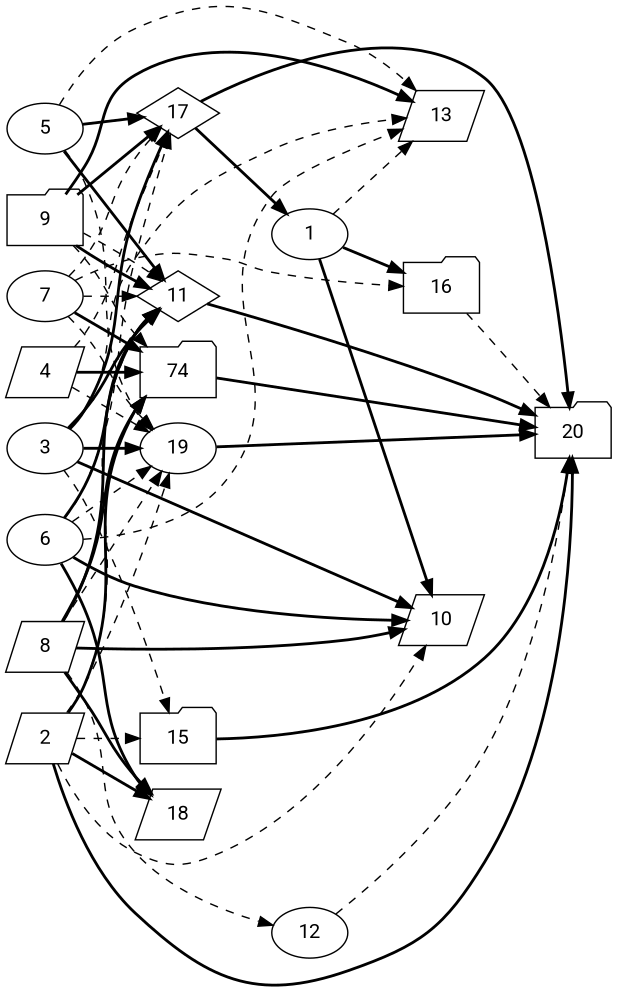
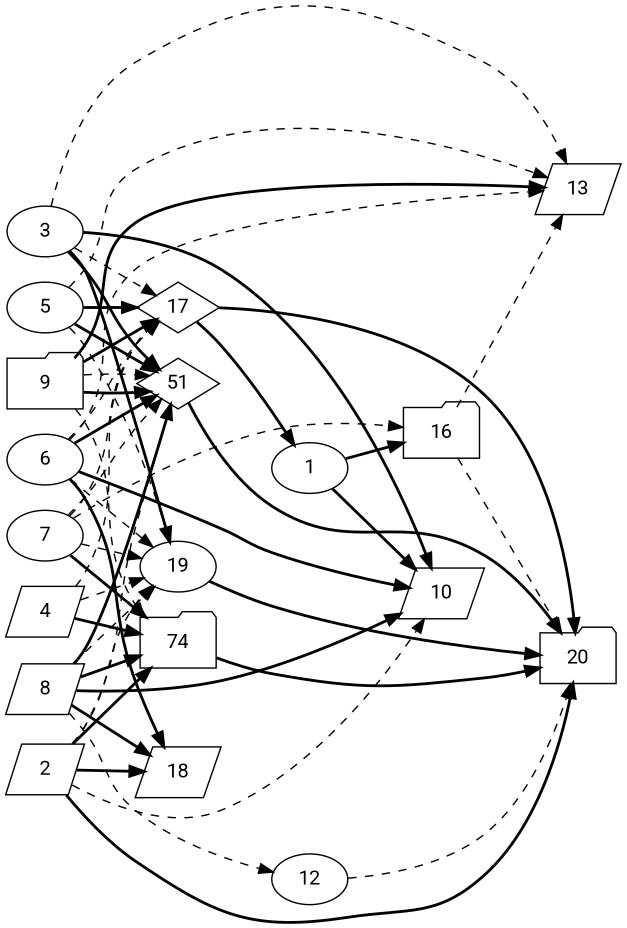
(367, 183) -> (506, 317)
(119, 289) -> (114, 271)
(178, 296) -> (178, 384)
(178, 738) -> none
